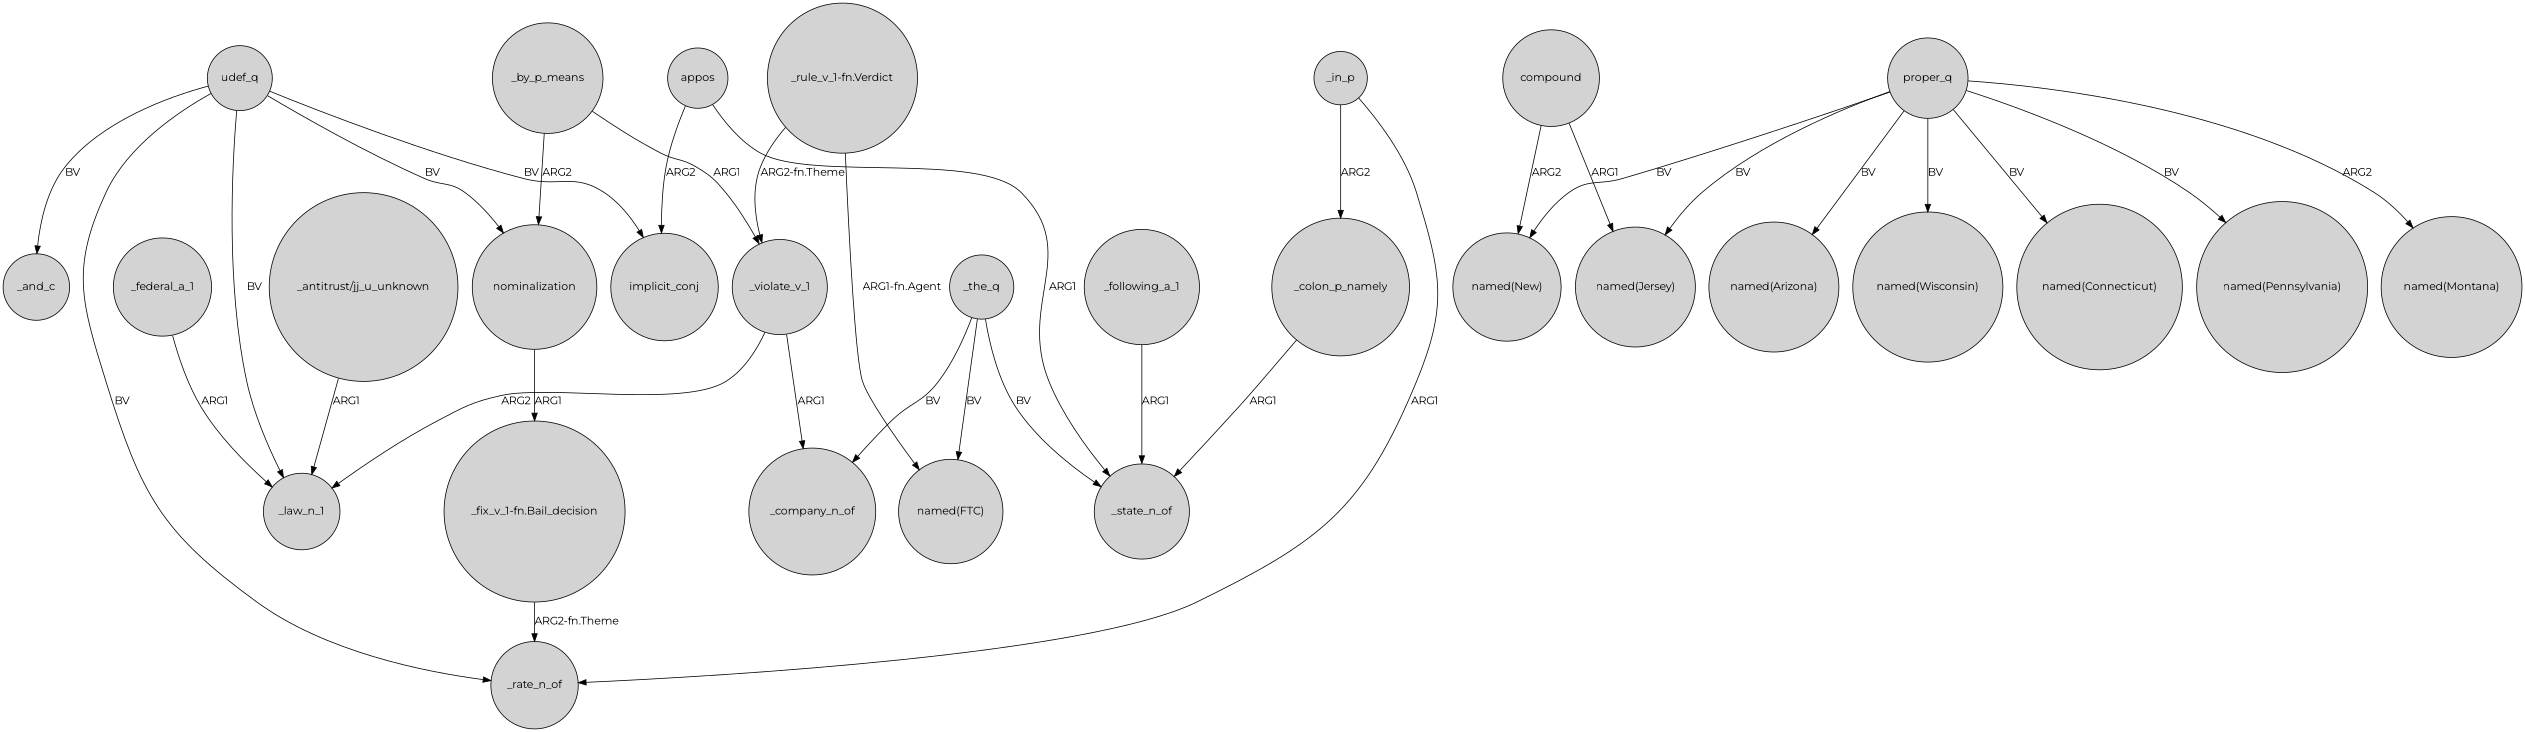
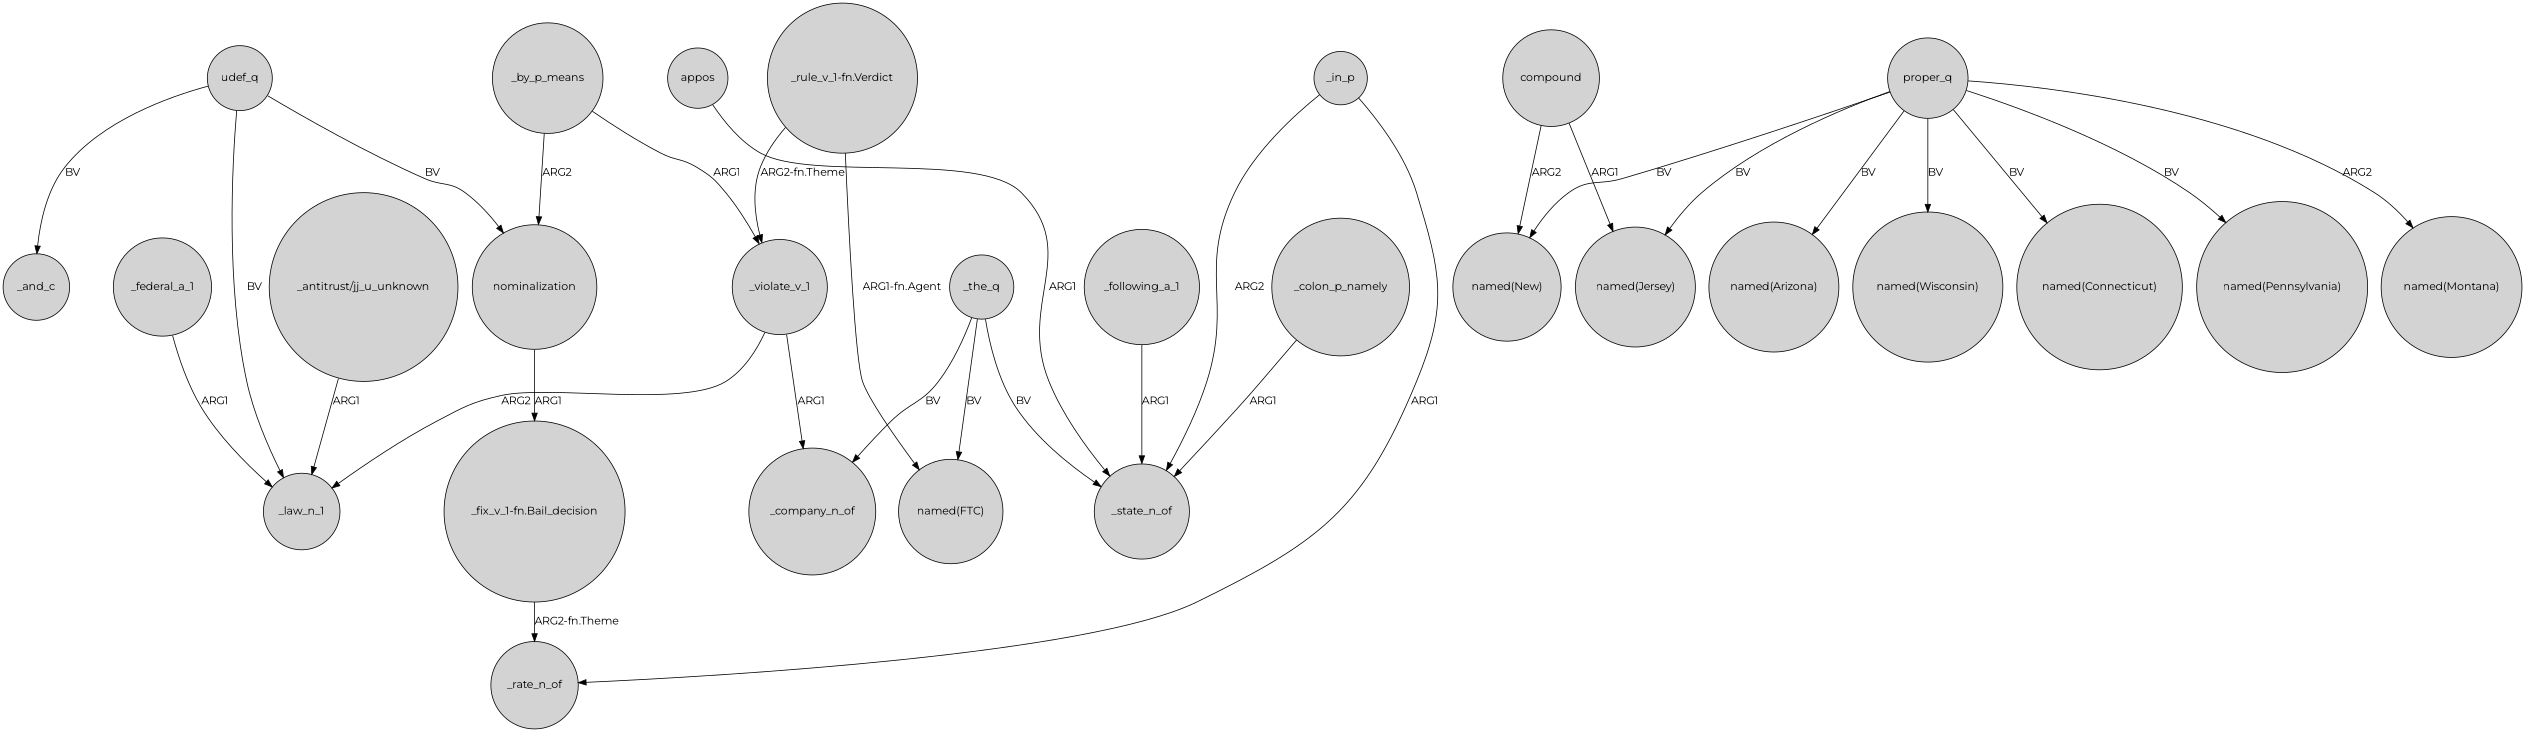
(1341, 158) -> (1216, 266)
(665, 287) -> none
(135, 463) -> none
